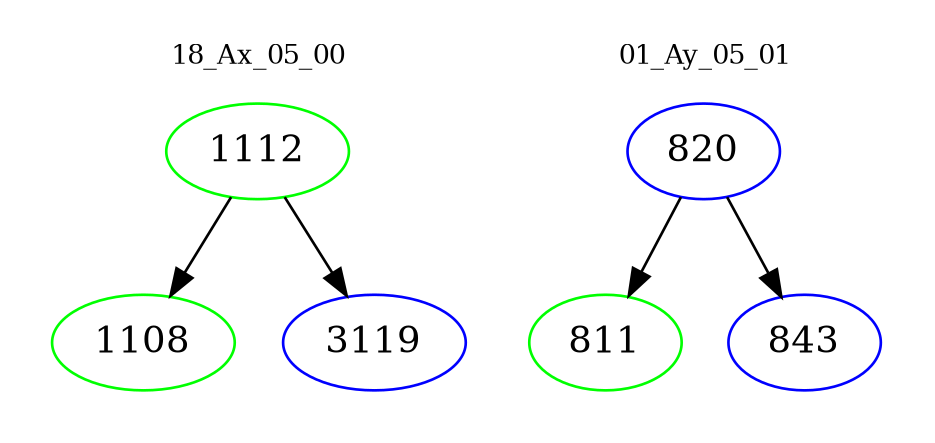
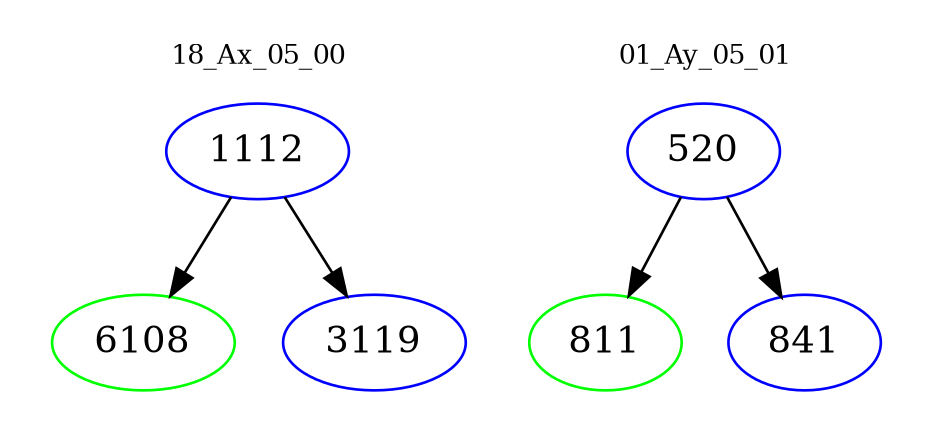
(258, 151) -> (258, 151)
(704, 151) -> (704, 151)
(143, 343) -> (143, 343)
(805, 343) -> (805, 343)
